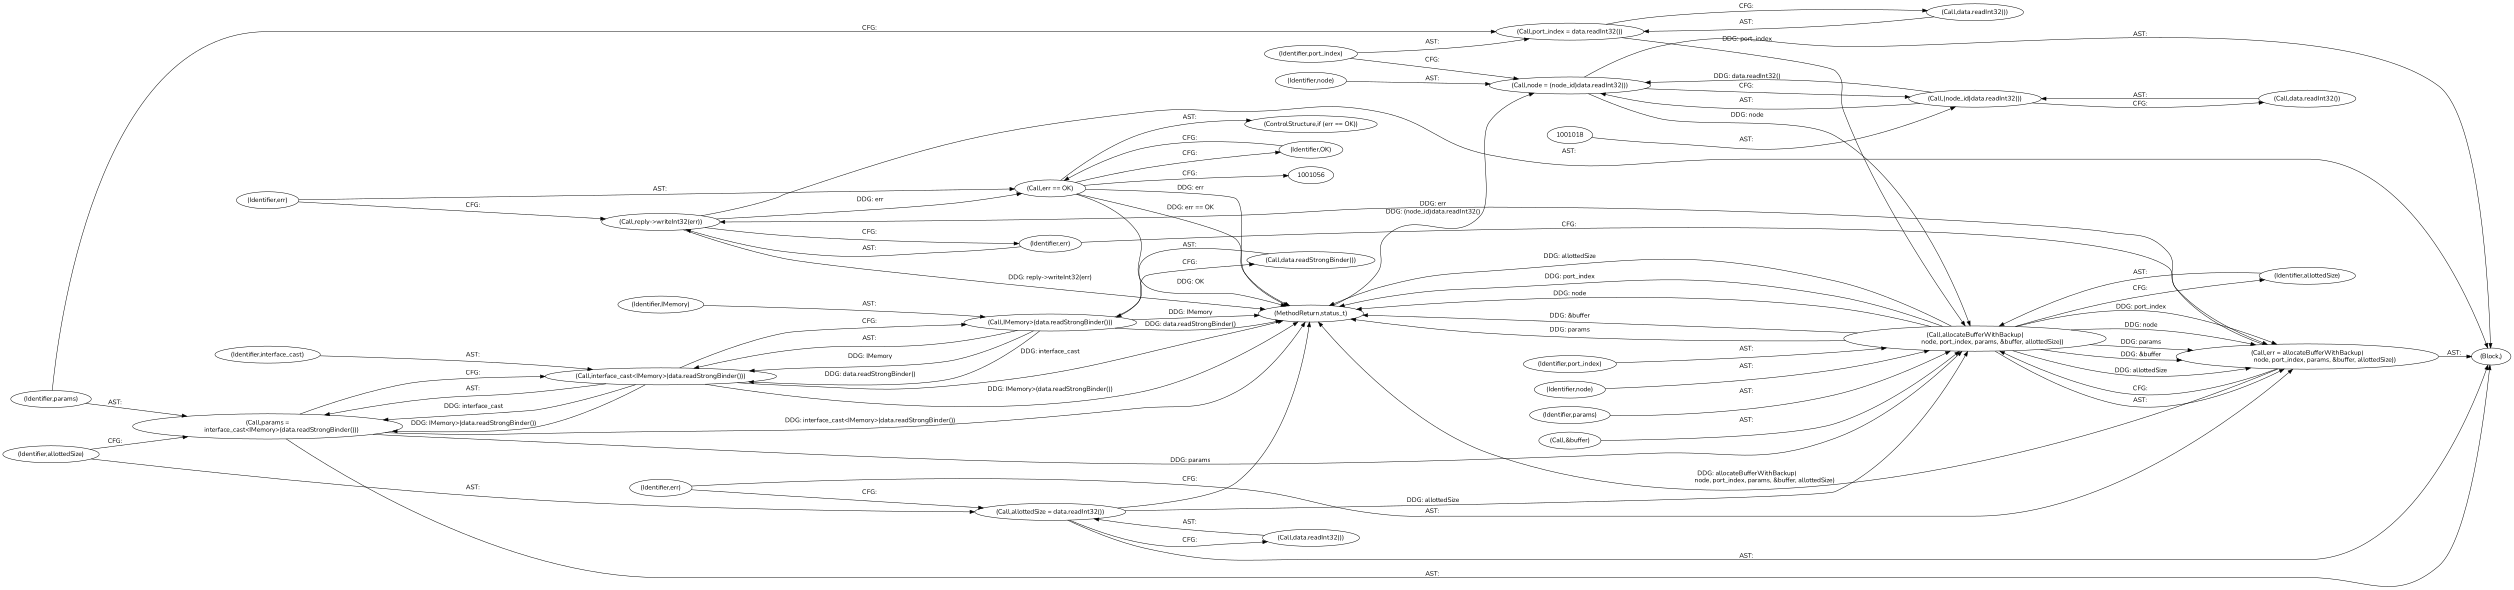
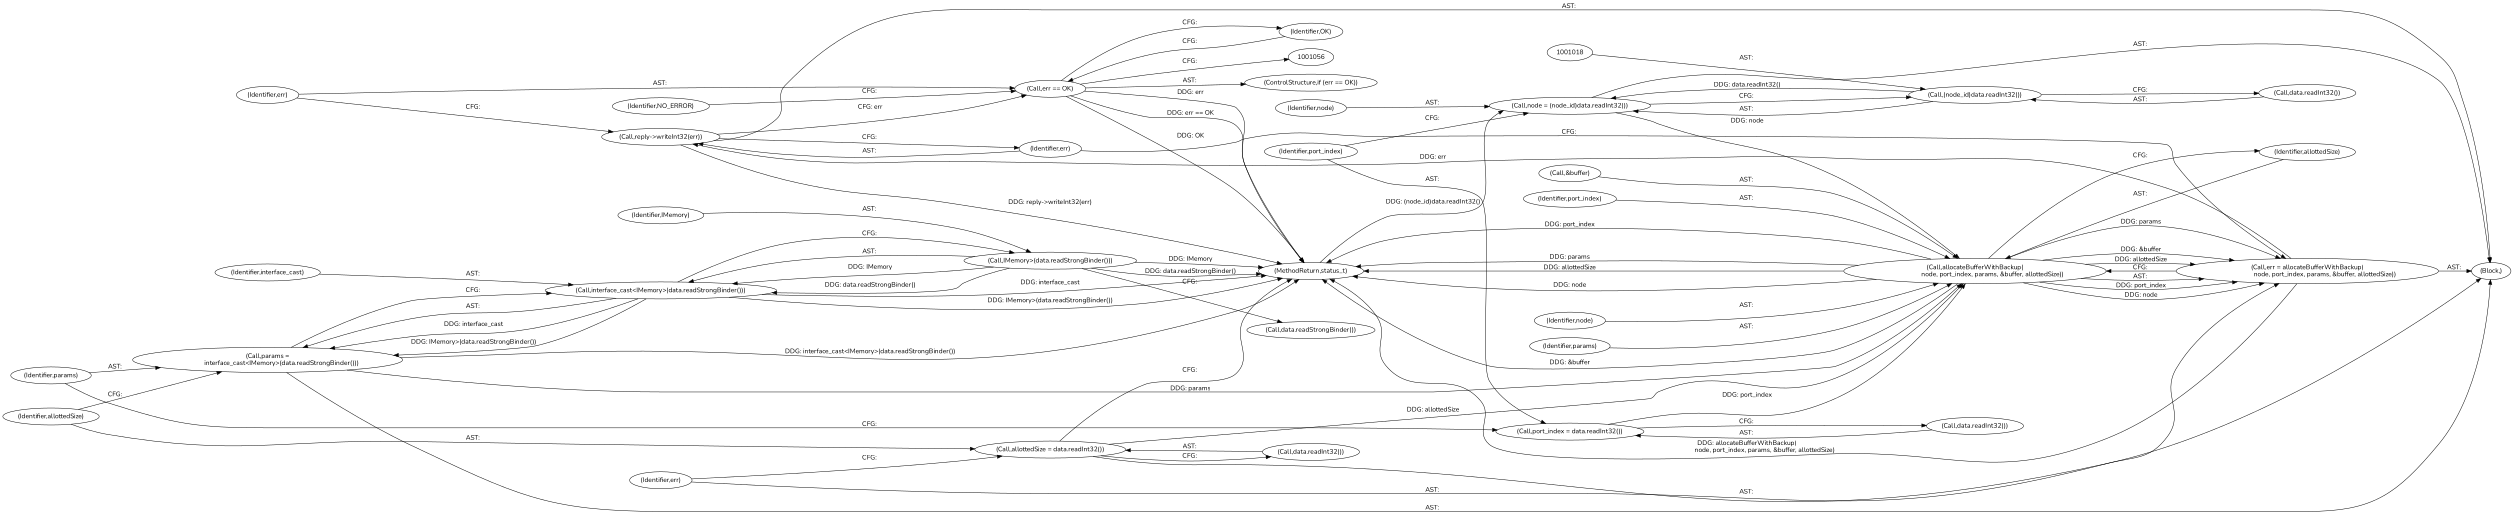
none -> (661, 106)
(870, 200) -> (870, 107)
(1172, 250) -> none
